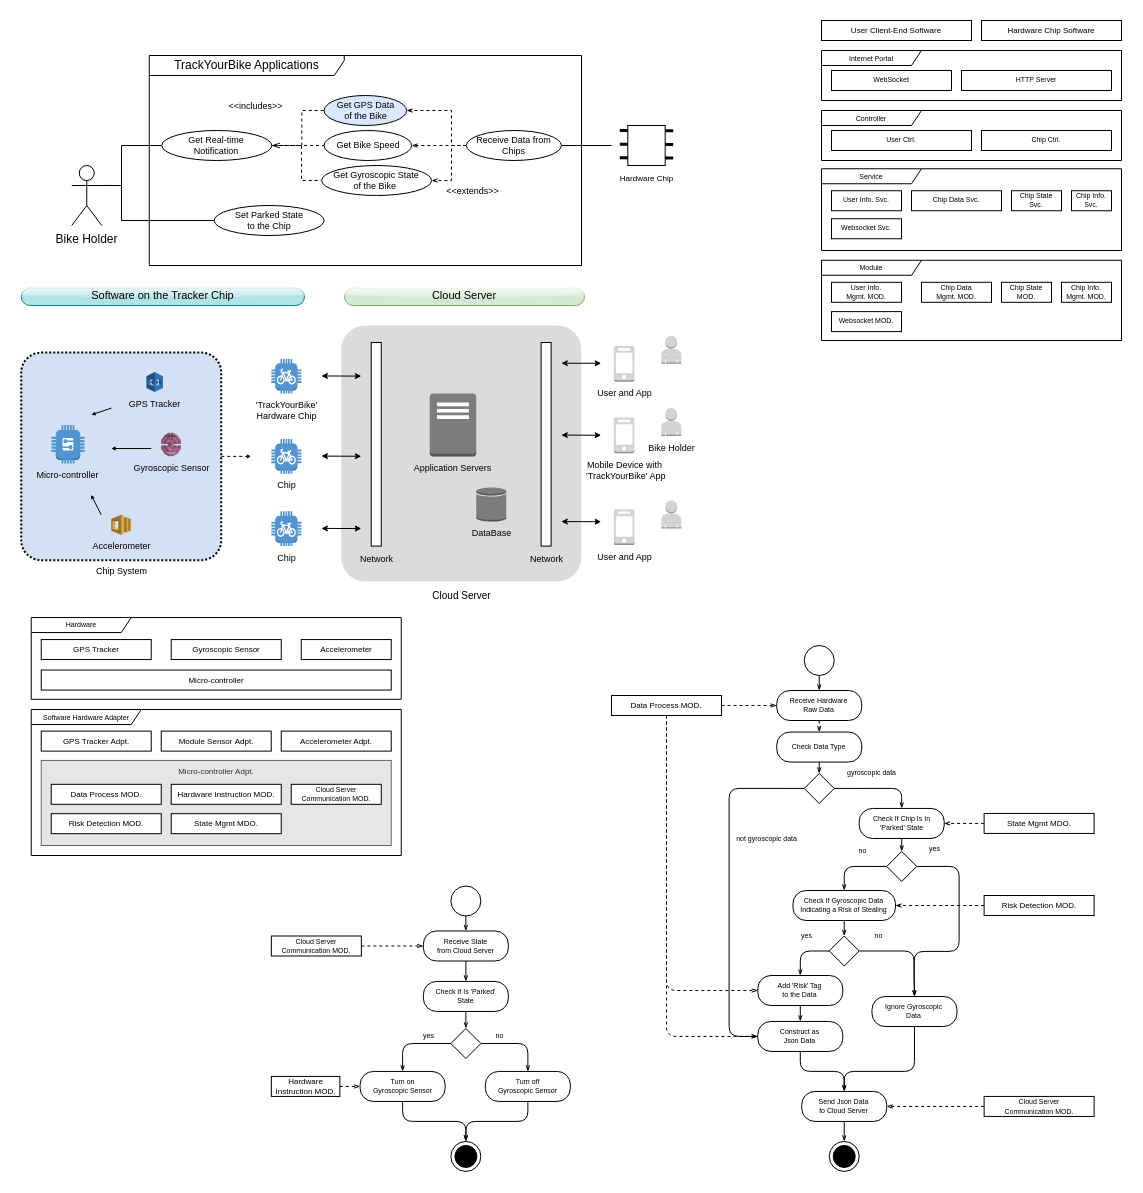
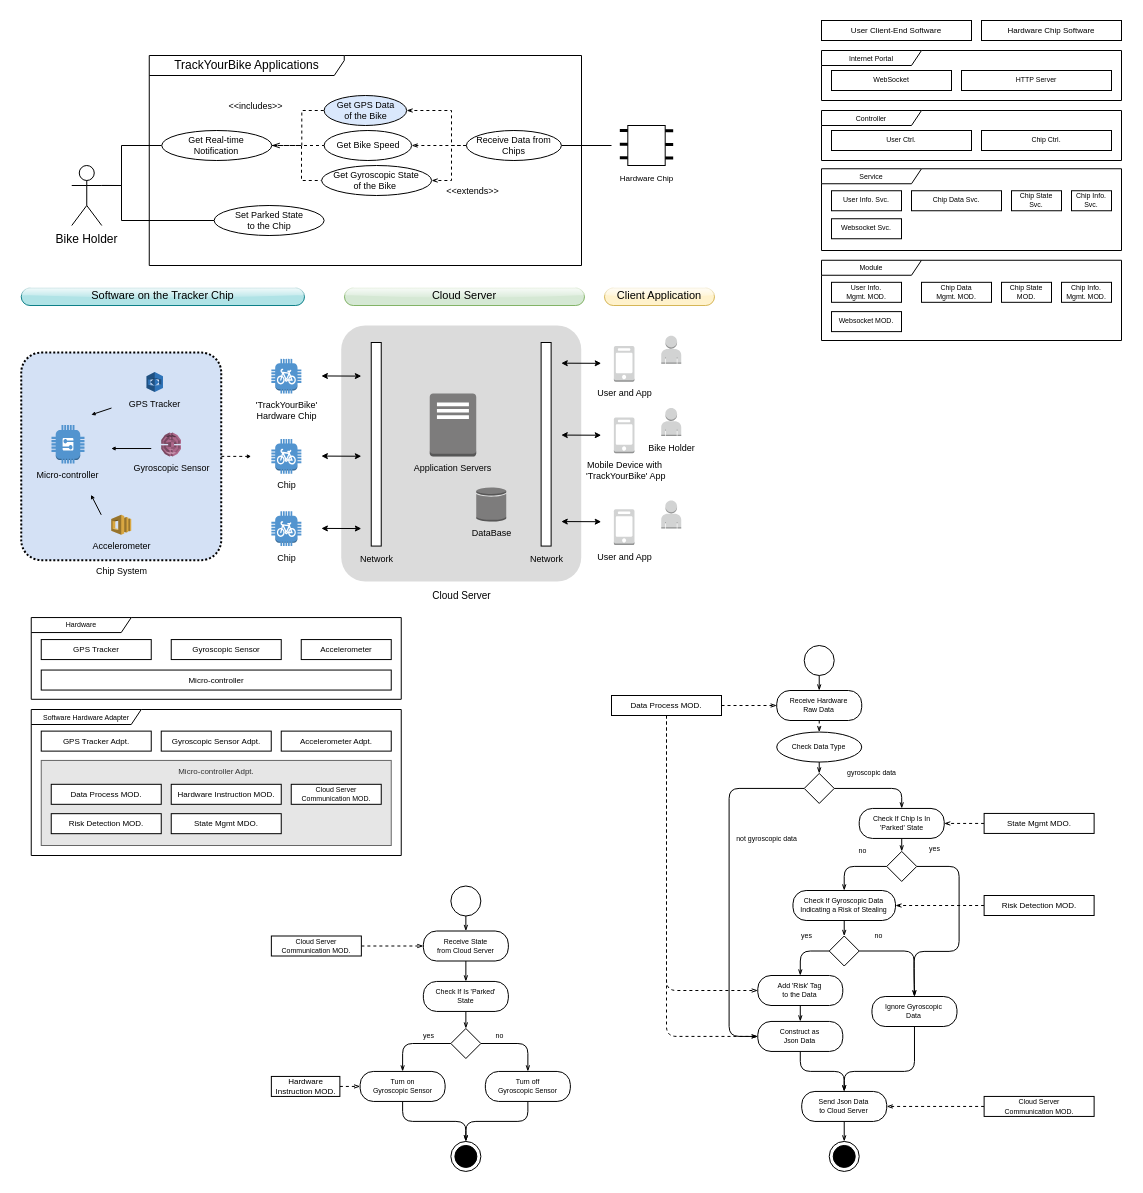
none -> (659, 297)
(217, 742) -> (217, 742)
(819, 747) -> (819, 747)
